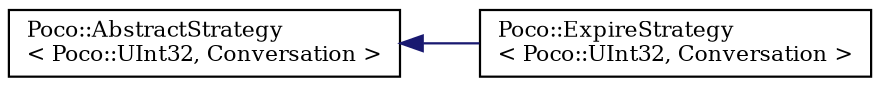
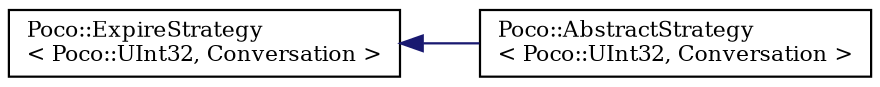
(451, 43) -> (451, 43)
